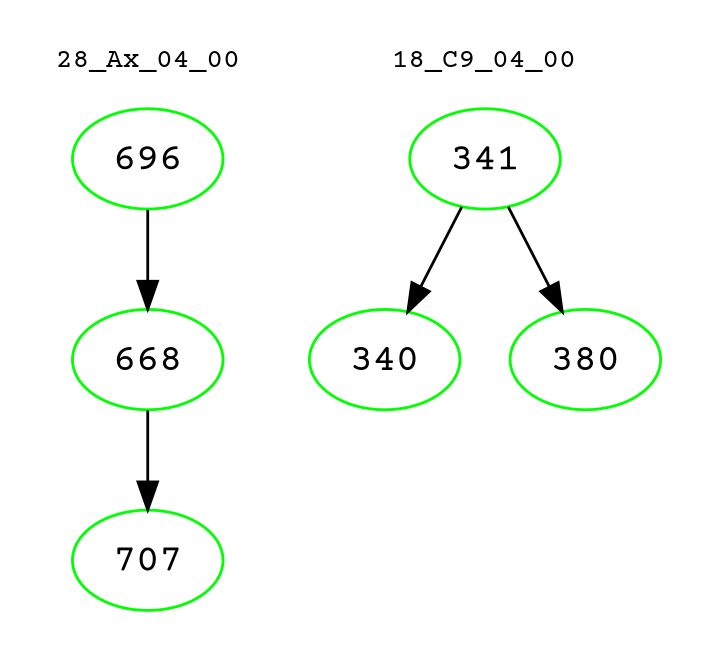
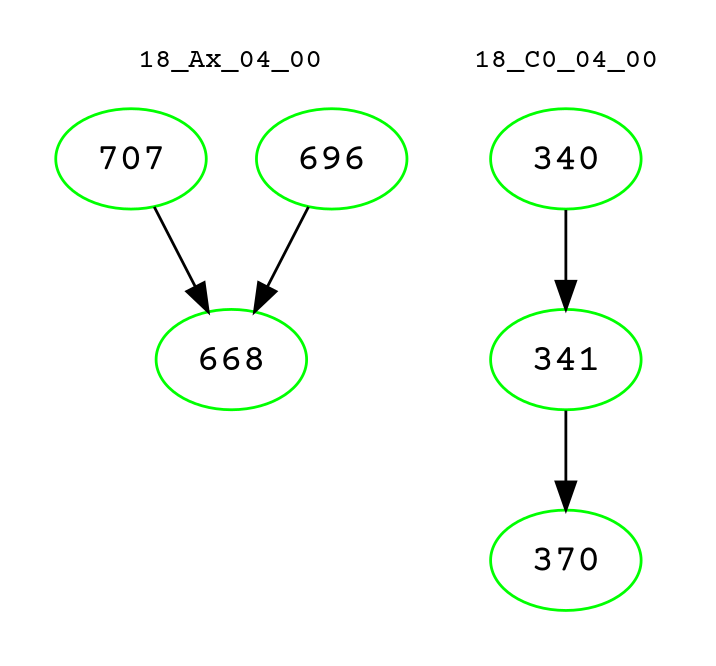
(149, 60) -> (231, 60)
(485, 60) -> (567, 60)
(441, 247) -> (566, 246)
(585, 360) -> (566, 560)
(148, 446) -> (175, 247)
